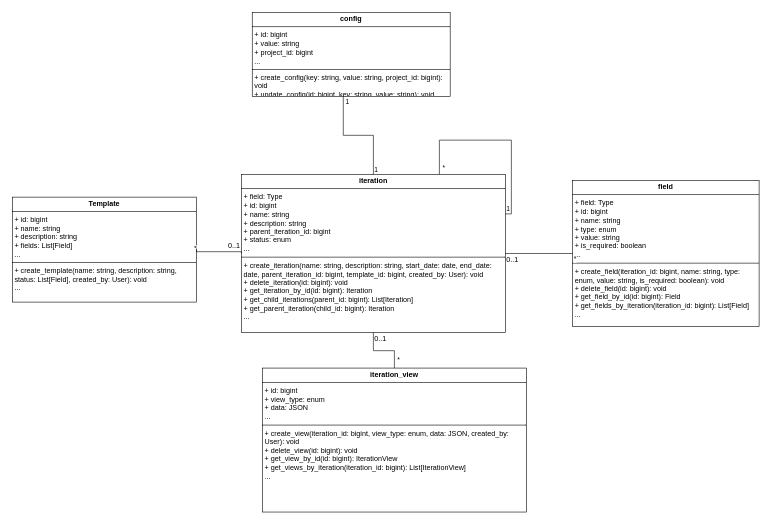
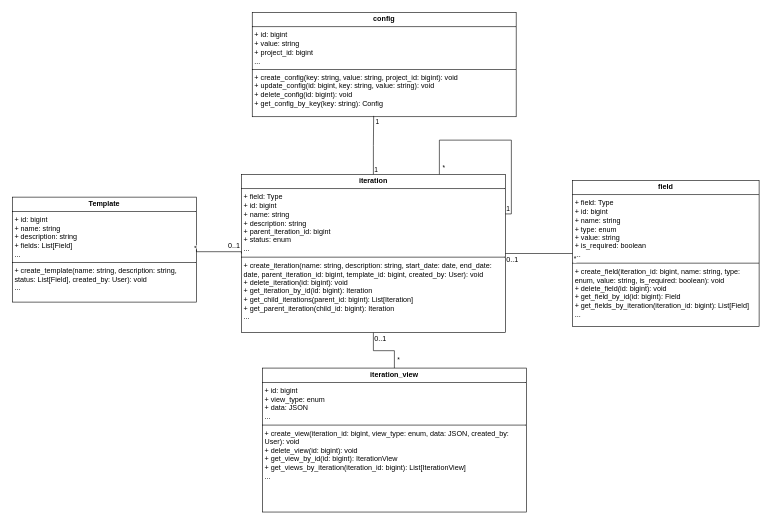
(351, 54) -> (384, 65)
